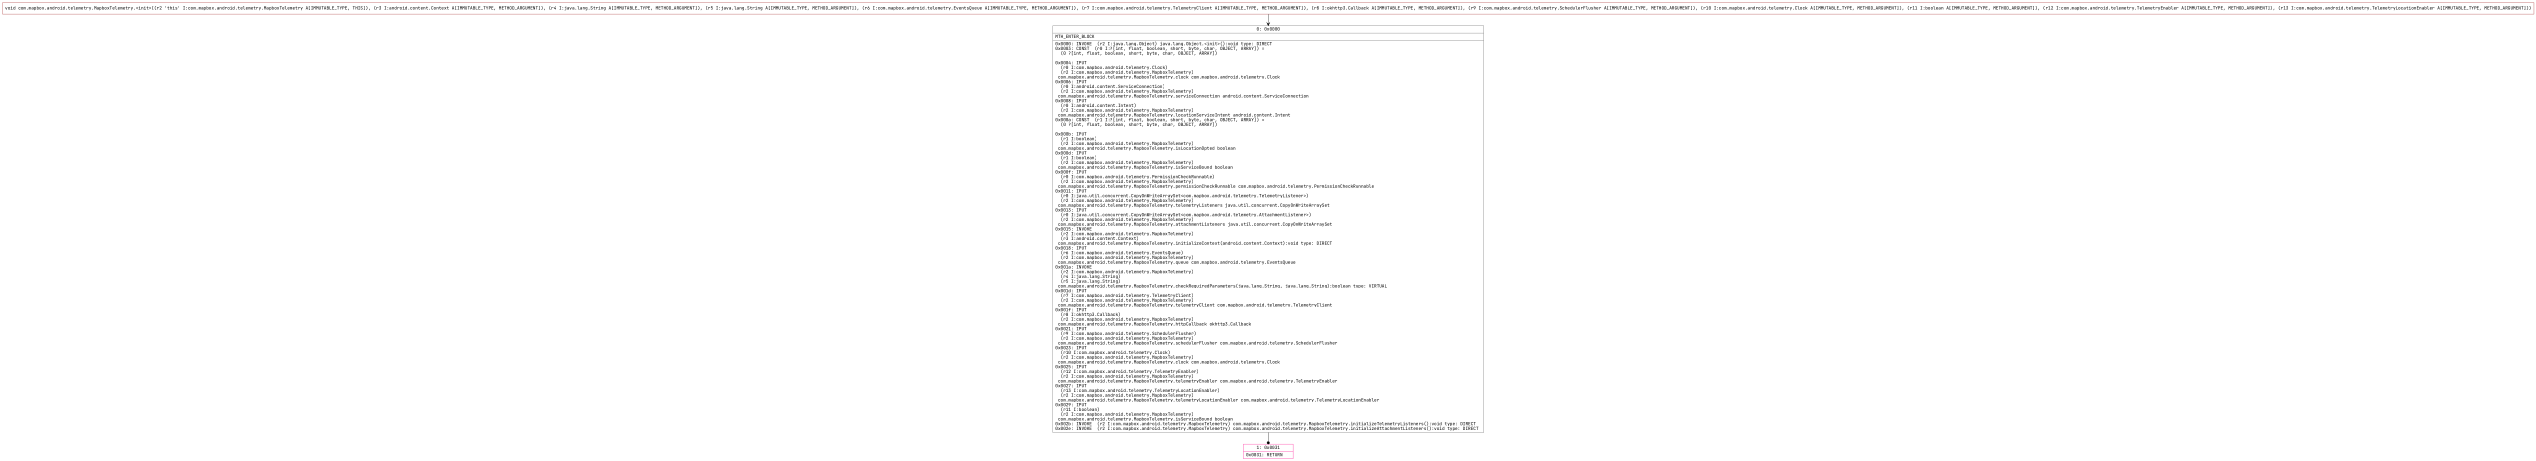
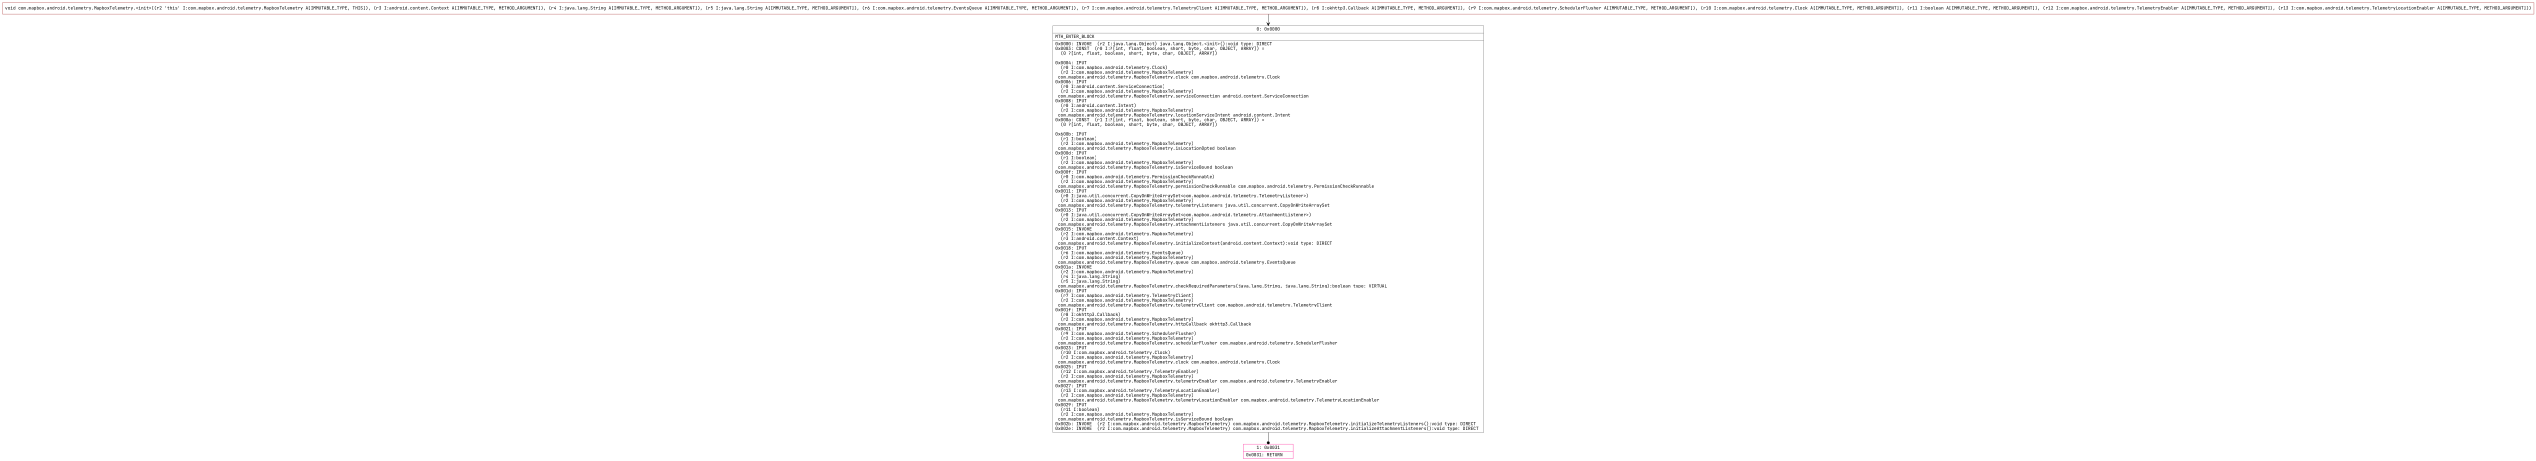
(1074, 134) -> (1074, 134)
